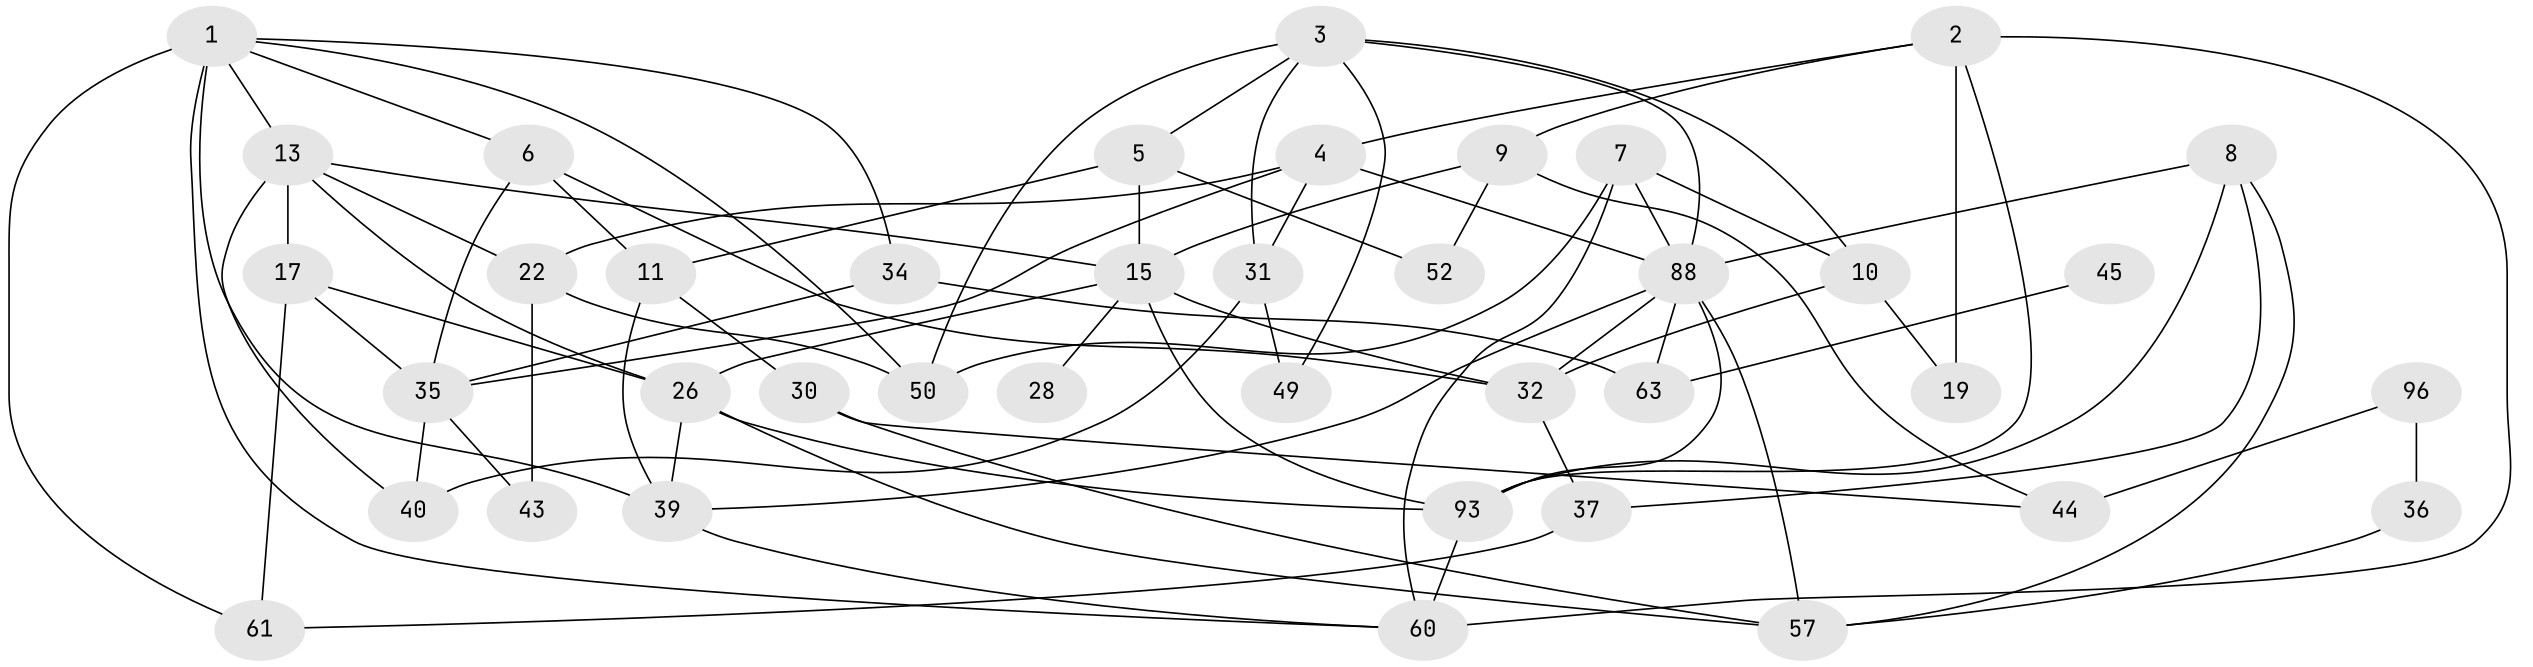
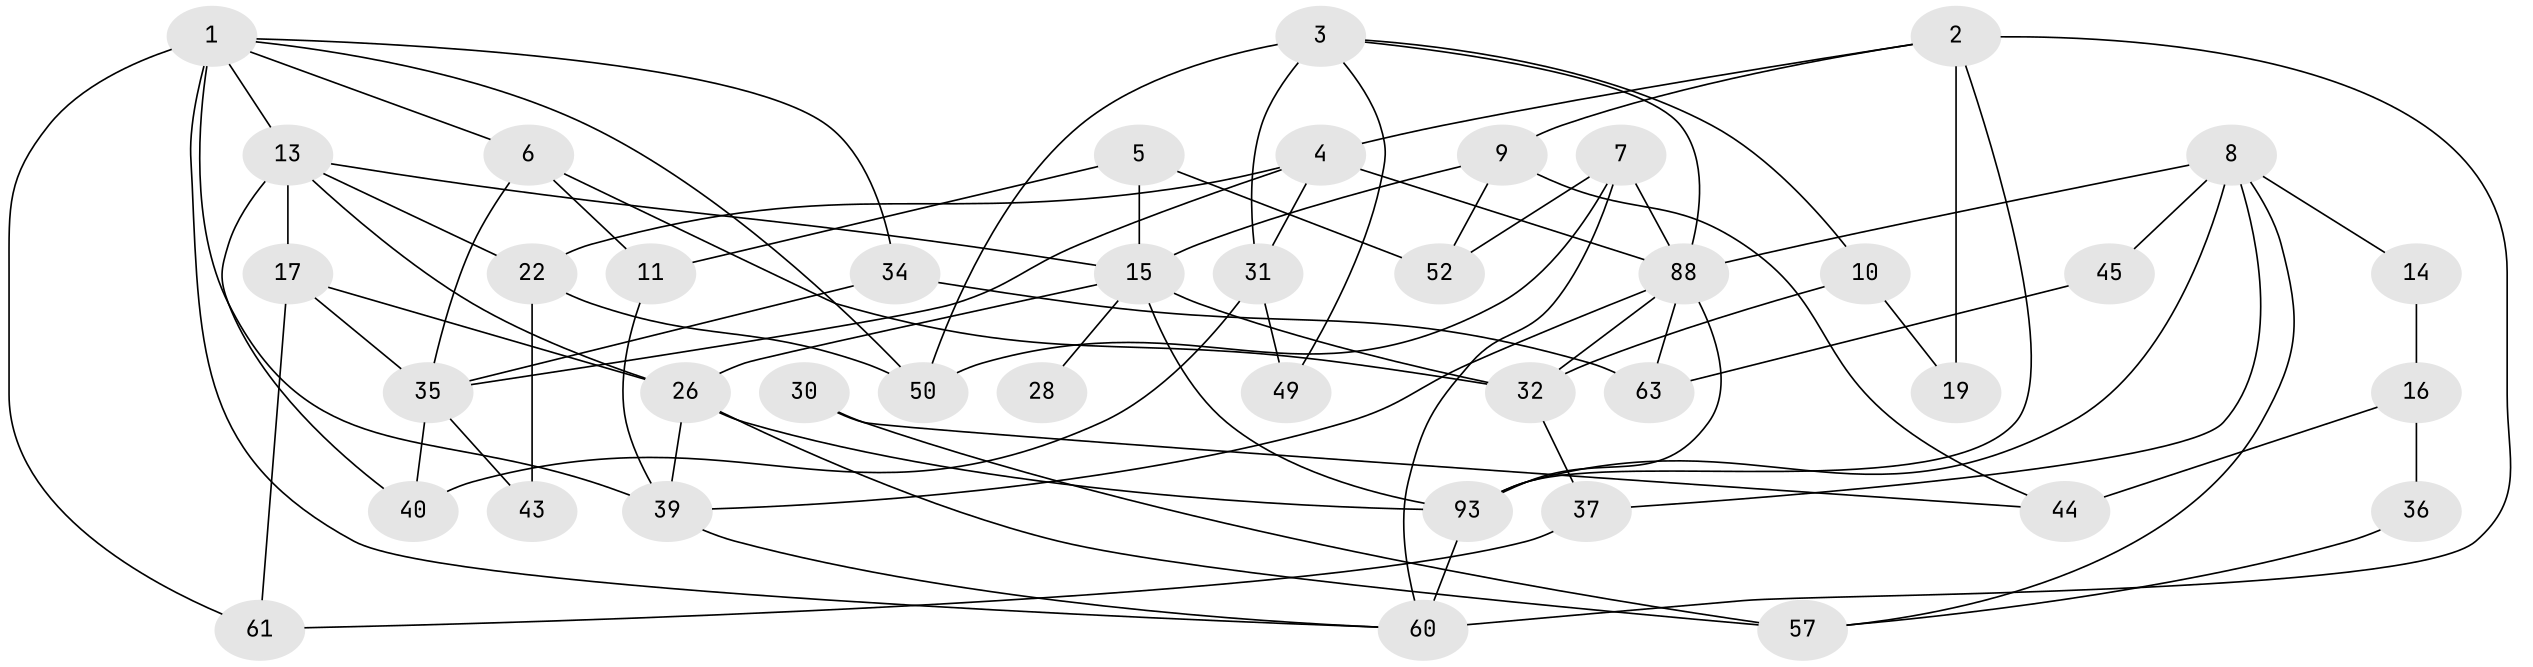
(1230, 96) -> none
(1743, 214) -> (1533, 213)
none -> (2171, 215)
none -> (2416, 274)
(728, 333) -> none
(2416, 393) -> (2416, 393)
(1765, 446) -> none
